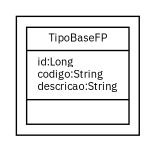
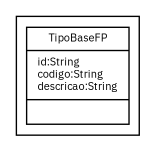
(56, 62) -> (59, 62)
